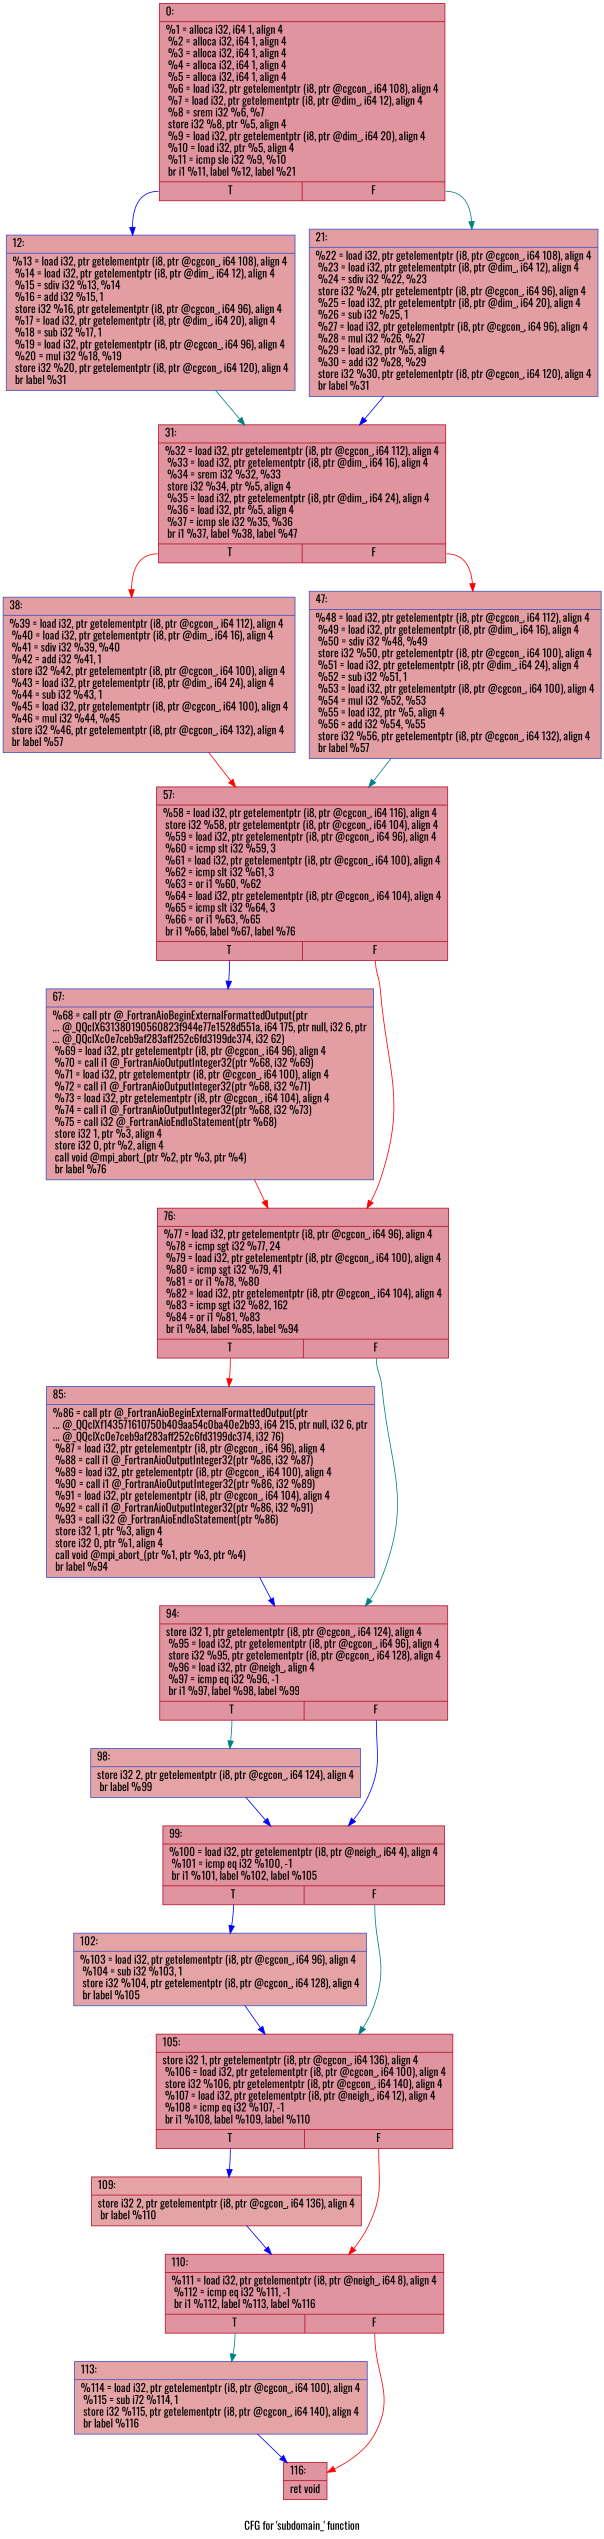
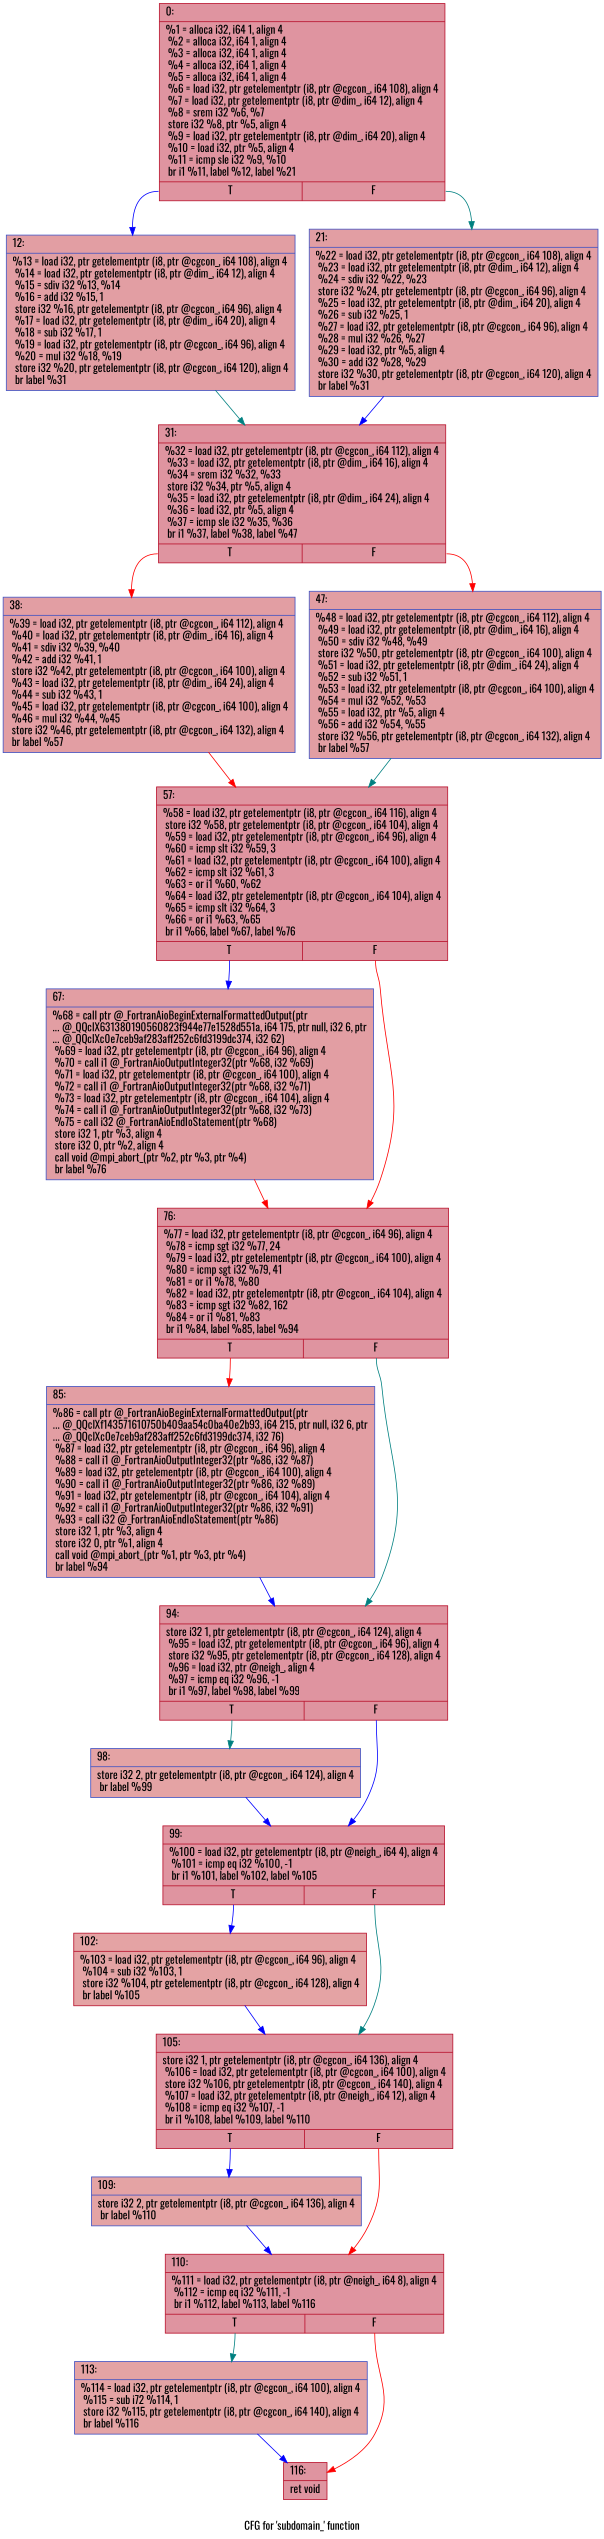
(220, 1969) -> (220, 1969)
(226, 2201) -> (226, 2201)
